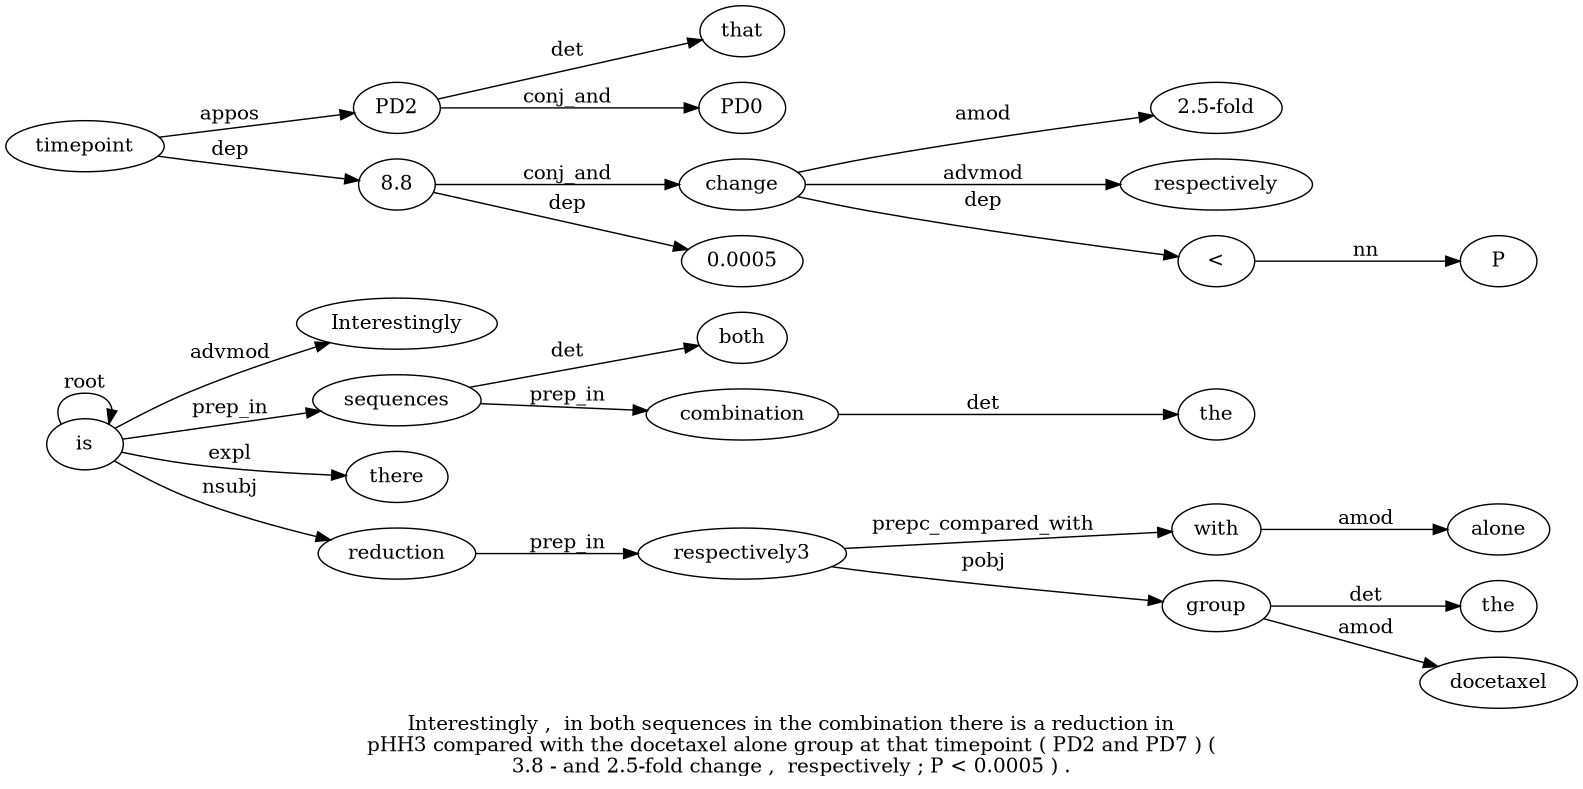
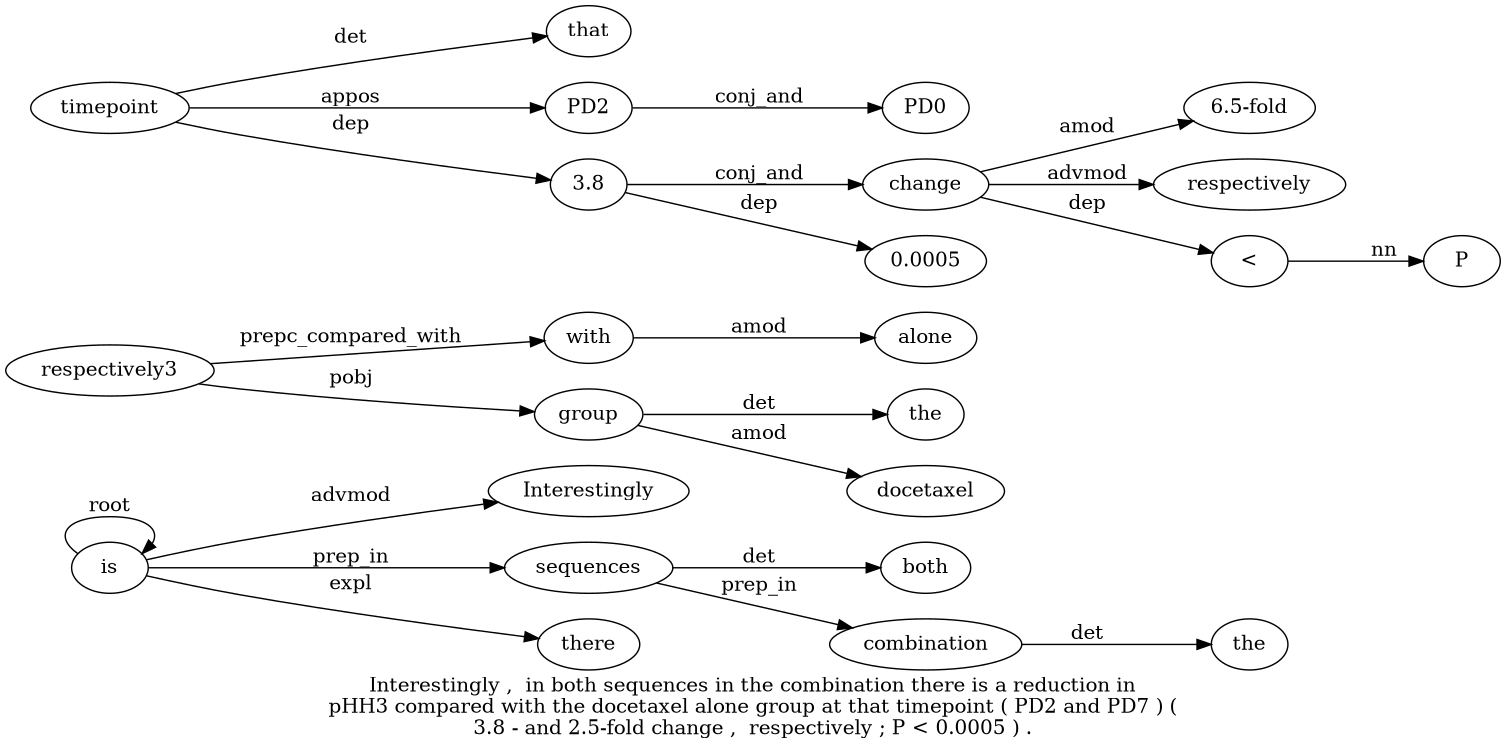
(563, 71) -> (354, 62)
(1216, 108) -> (1250, 108)
(397, 185) -> (589, 185)
(397, 554) -> none
